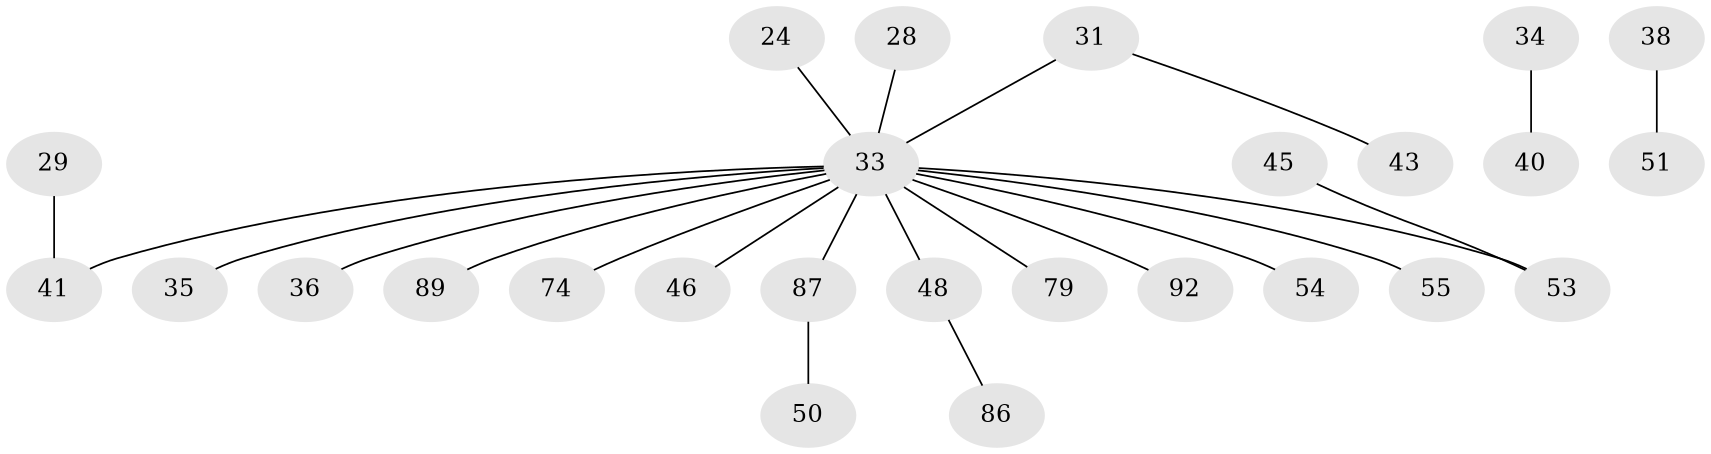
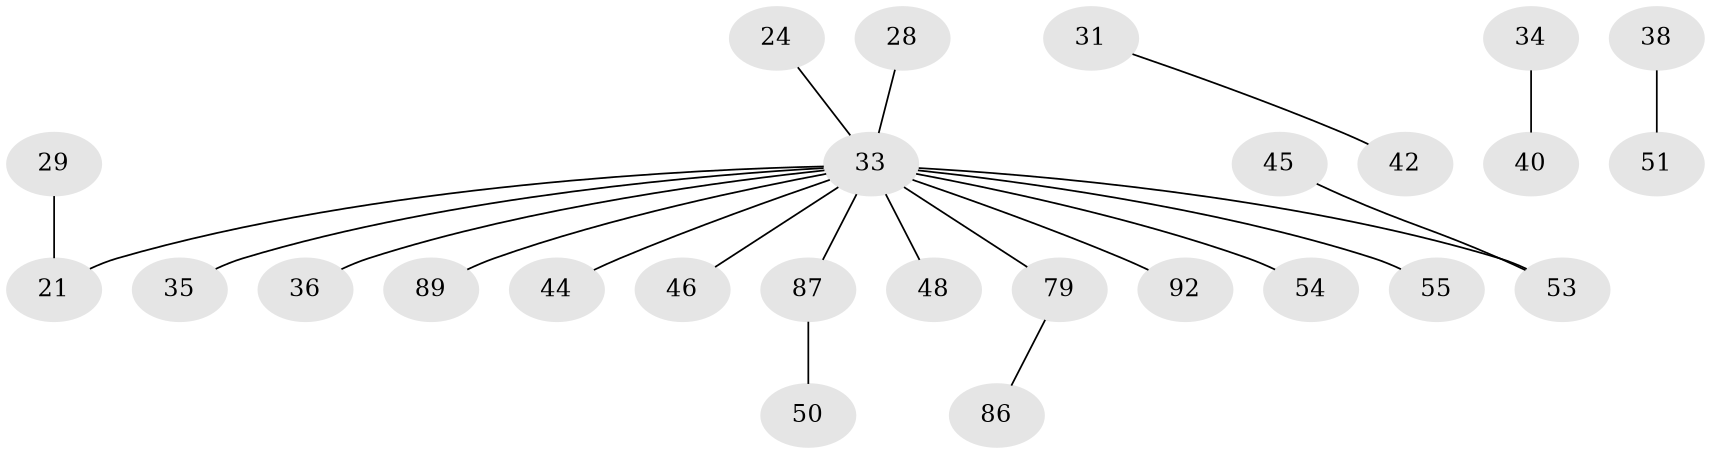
(981, 101) -> none
(1405, 164) -> (1405, 164)
(54, 290) -> (54, 290)
(557, 290) -> (557, 290)
(965, 353) -> (1028, 353)
